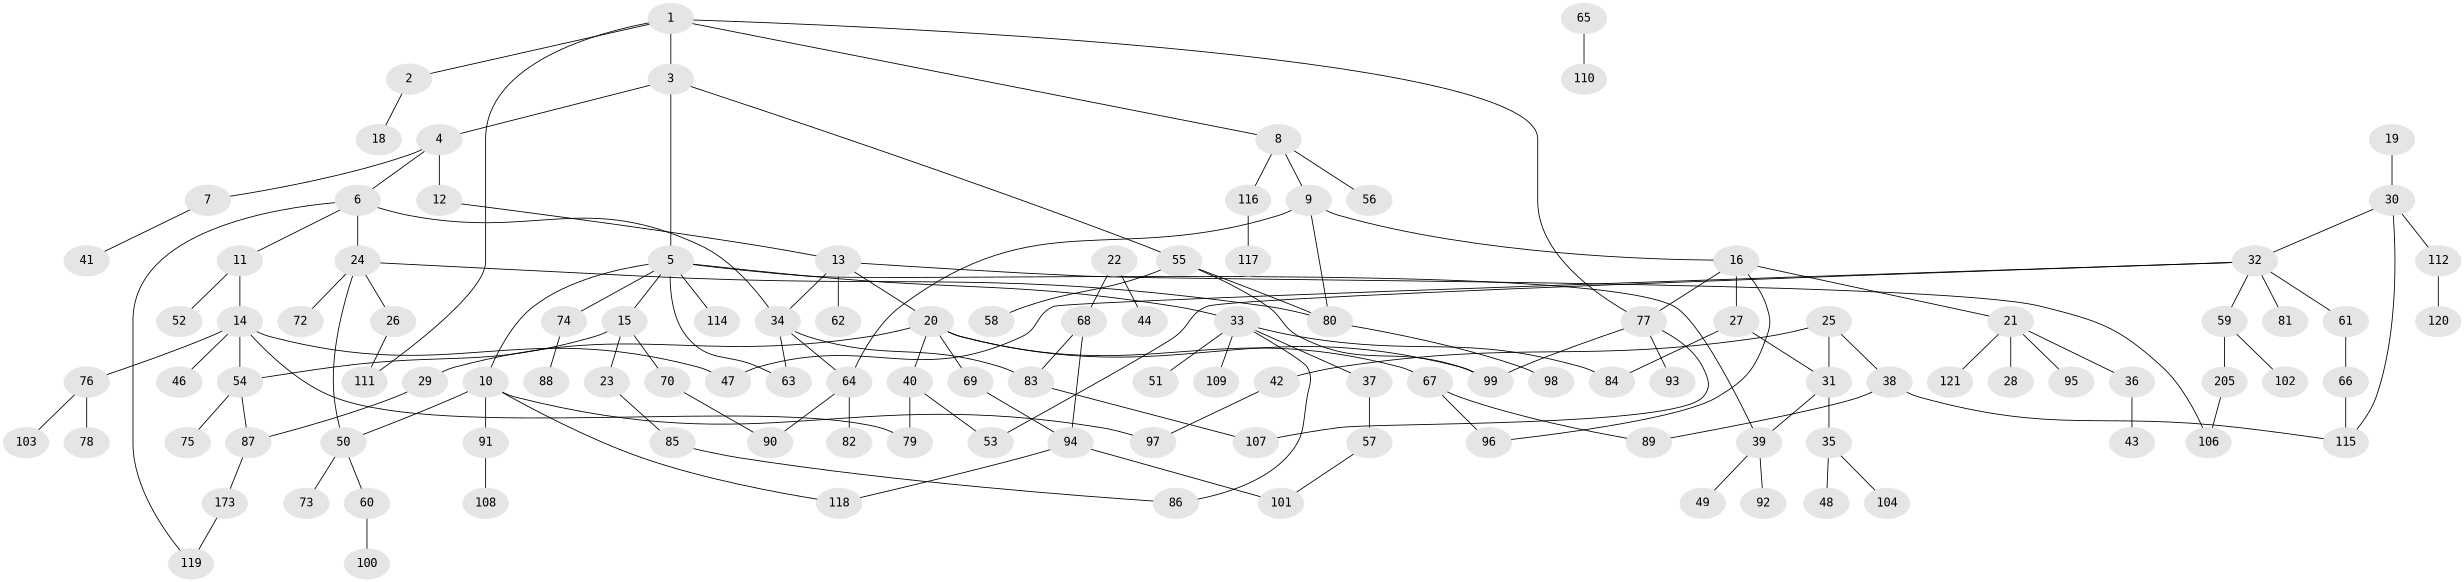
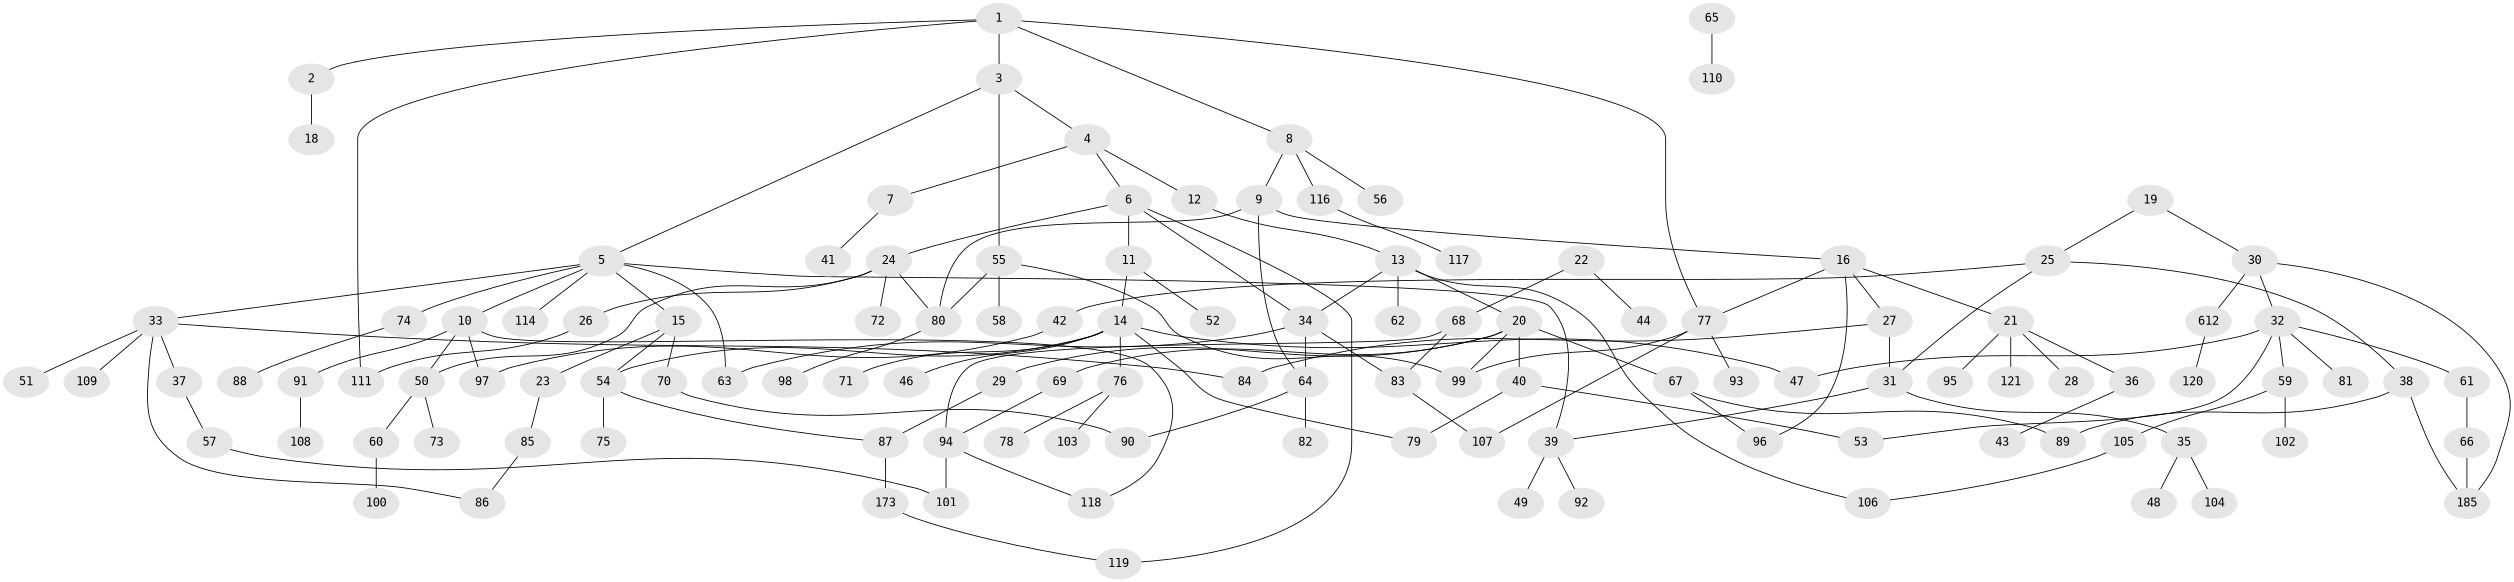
none -> (2099, 231)
(2438, 261) -> (2209, 322)
none -> (846, 382)
(2225, 382) -> (2124, 443)
(2346, 443) -> (2467, 503)
